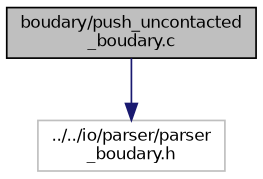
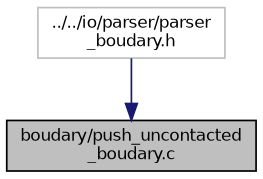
(131, 81) -> (131, 81)
